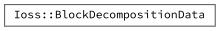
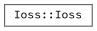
(110, 15) -> (48, 15)
